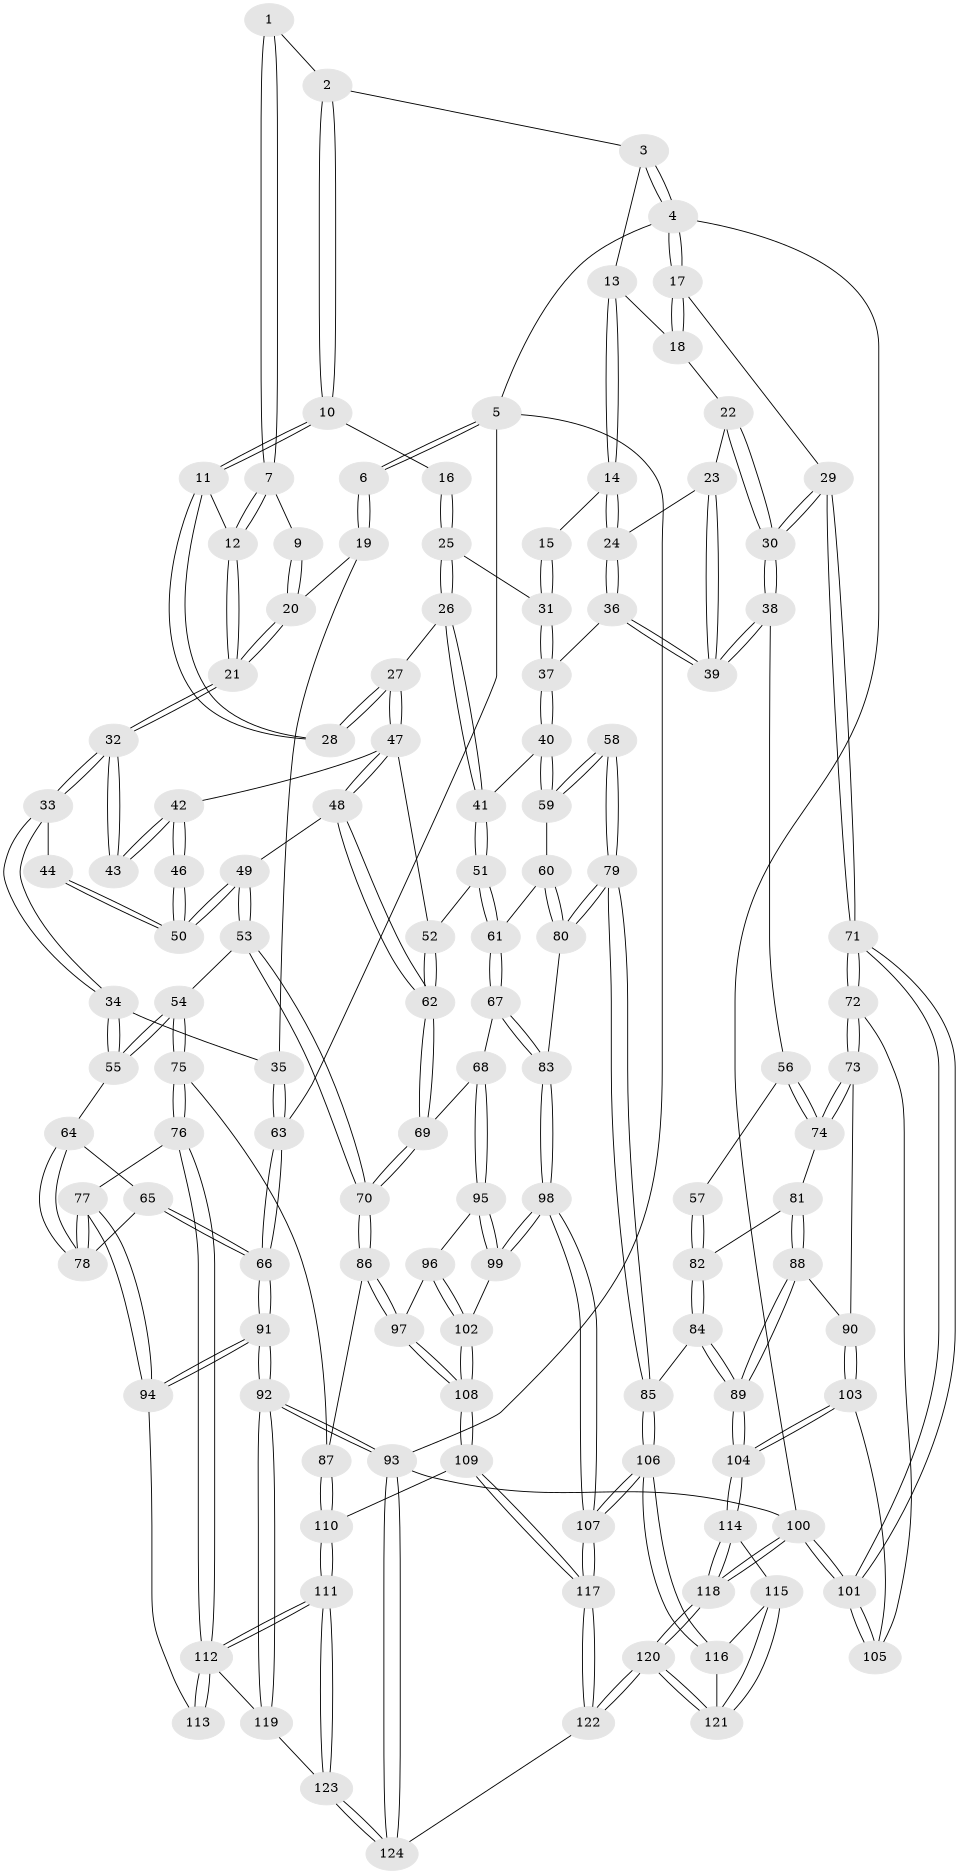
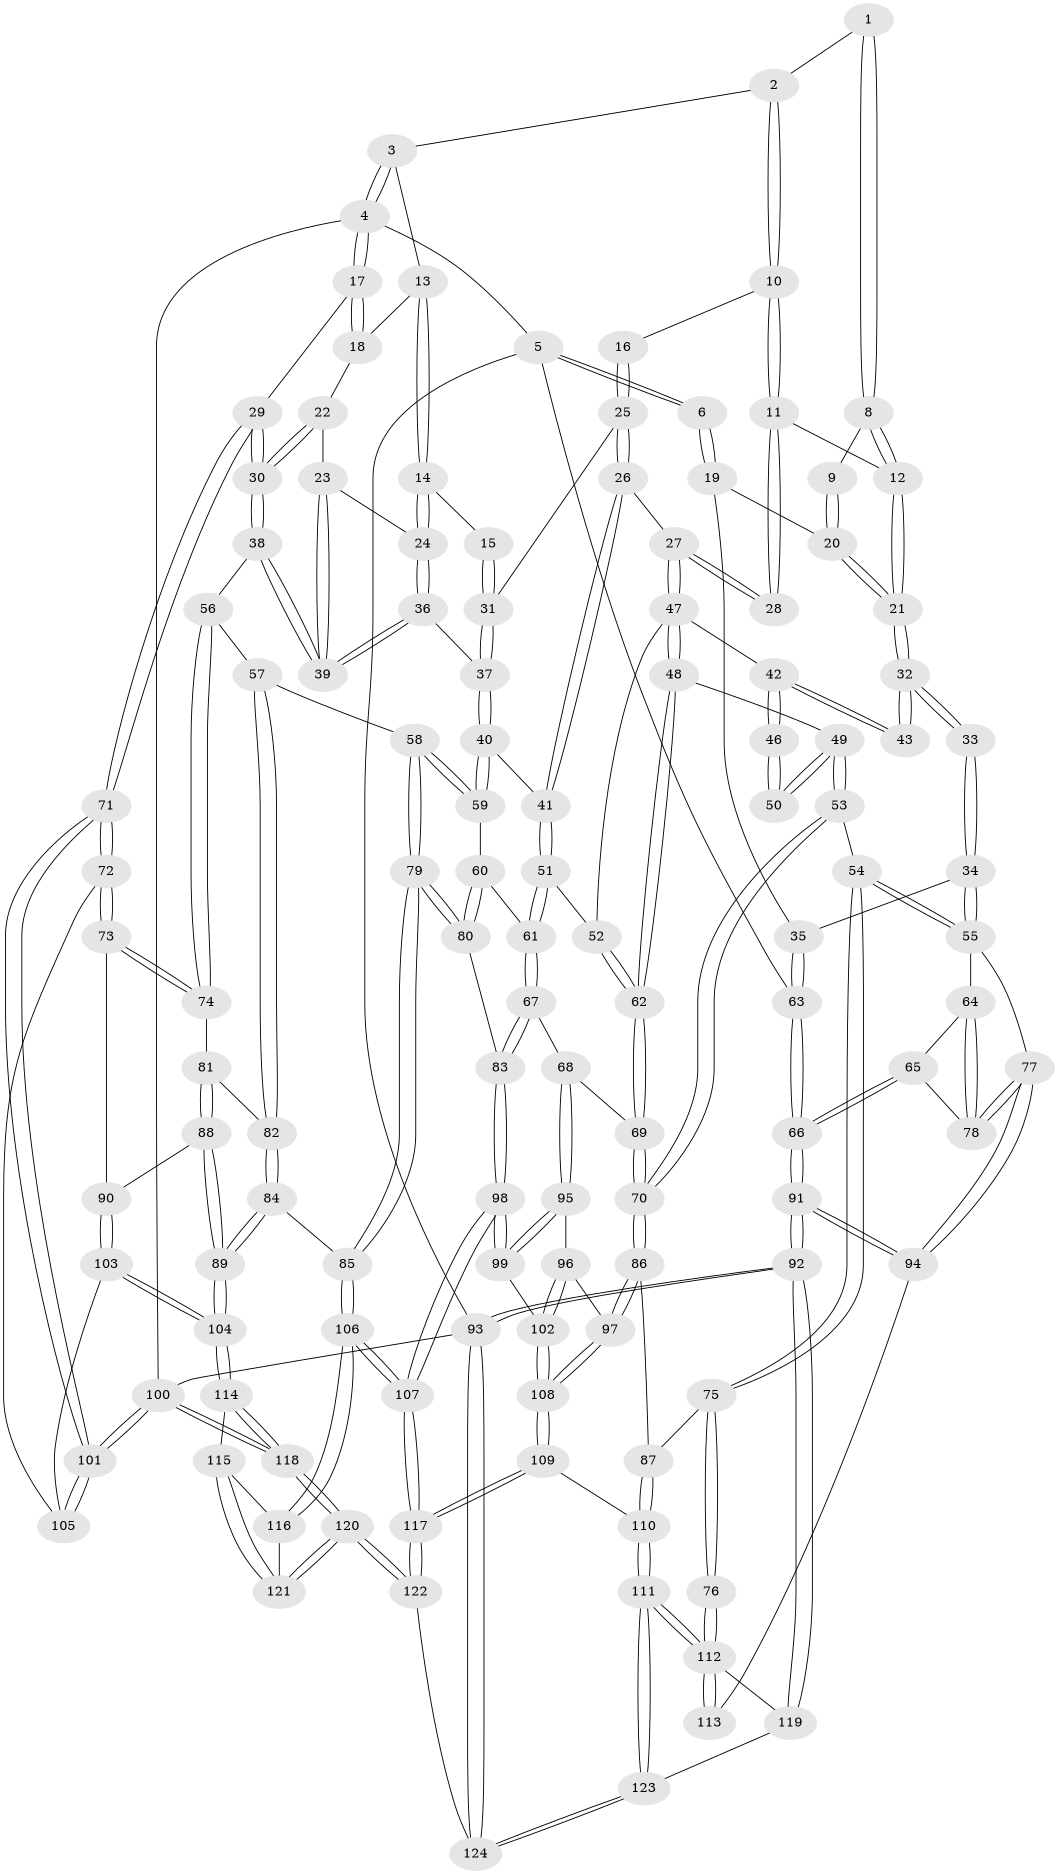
(269, 479) -> (869, 413)
none -> (335, 710)
(48, 872) -> none
(131, 1166) -> (1009, 999)
